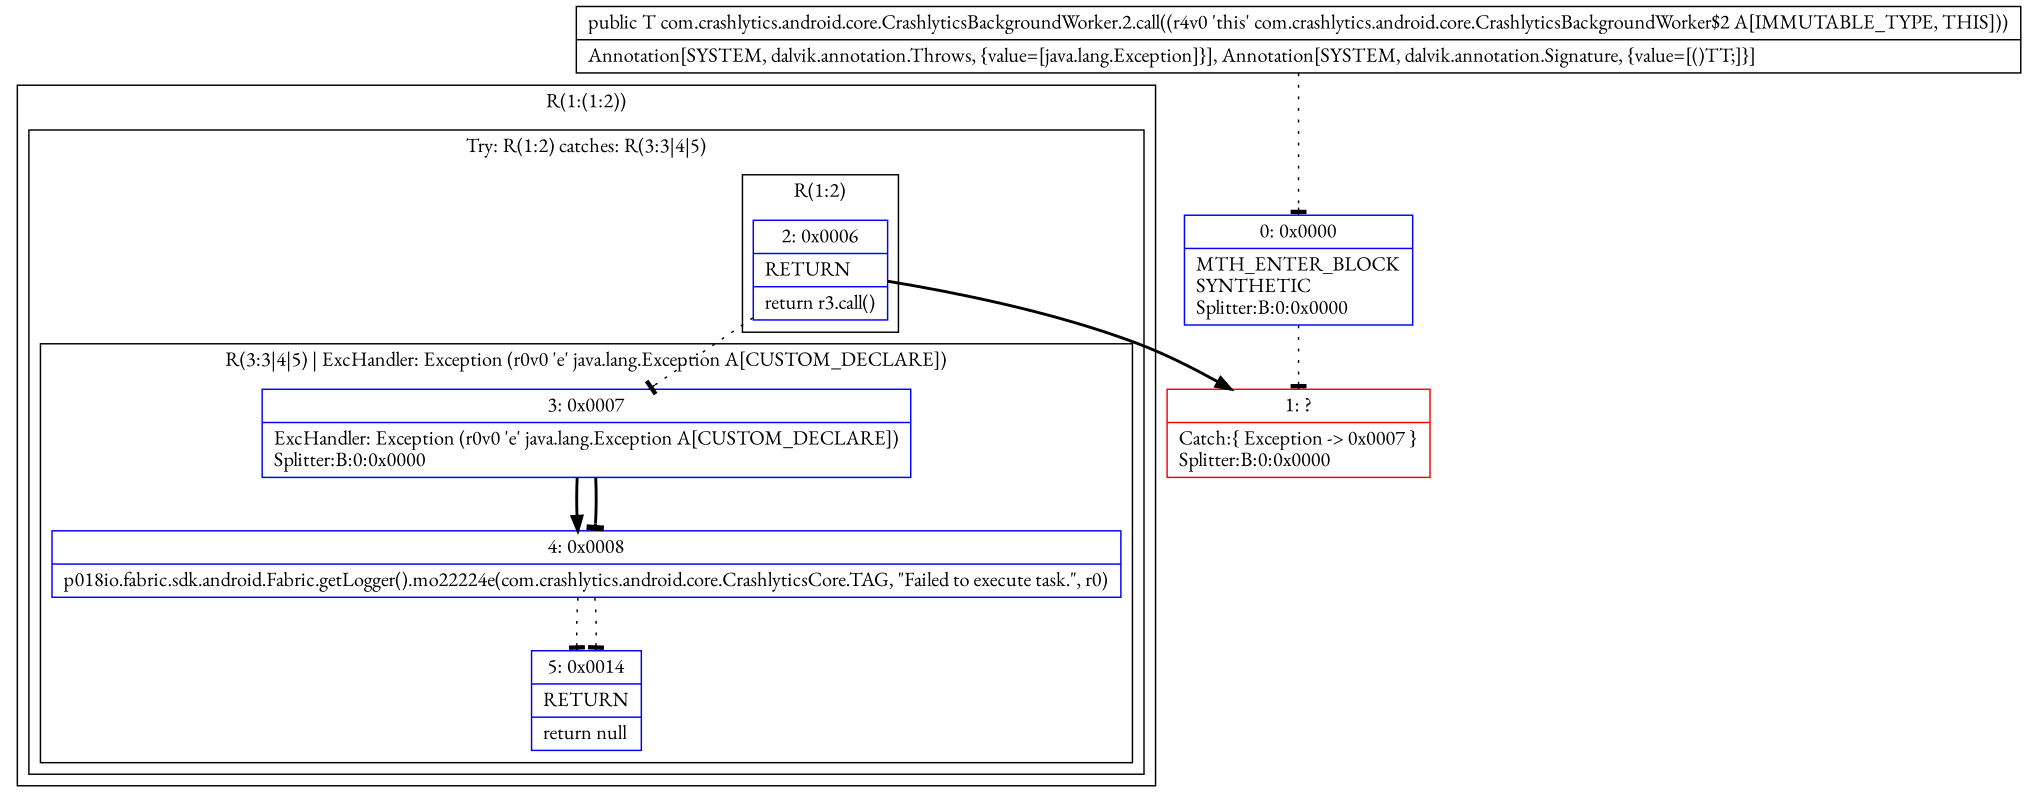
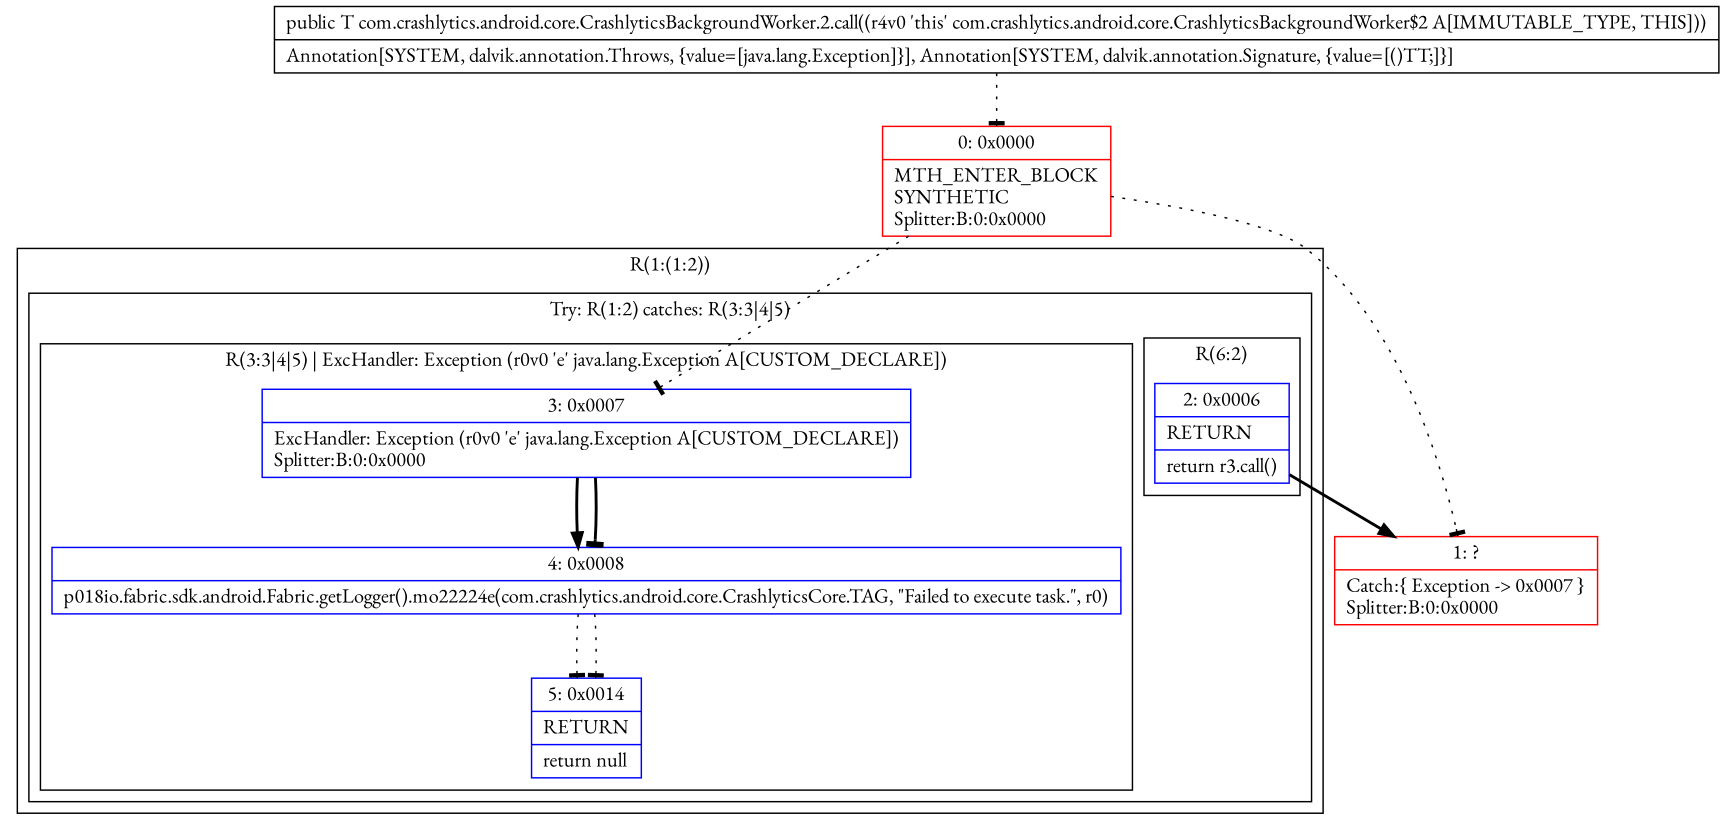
(820, 191) -> (1222, 355)
(1299, 270) -> (997, 181)
(701, 353) -> (786, 311)
